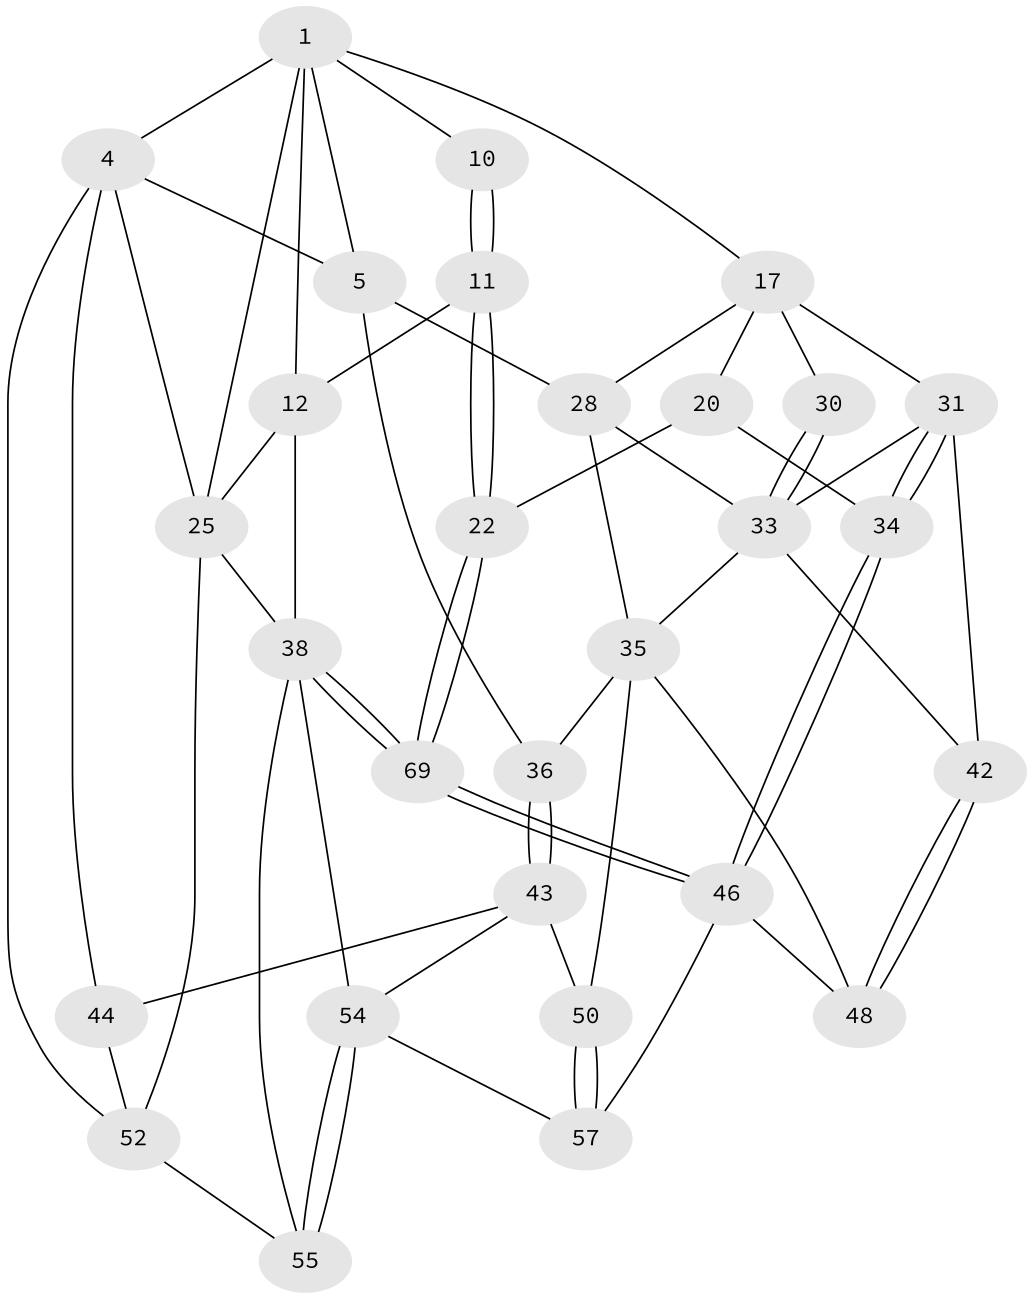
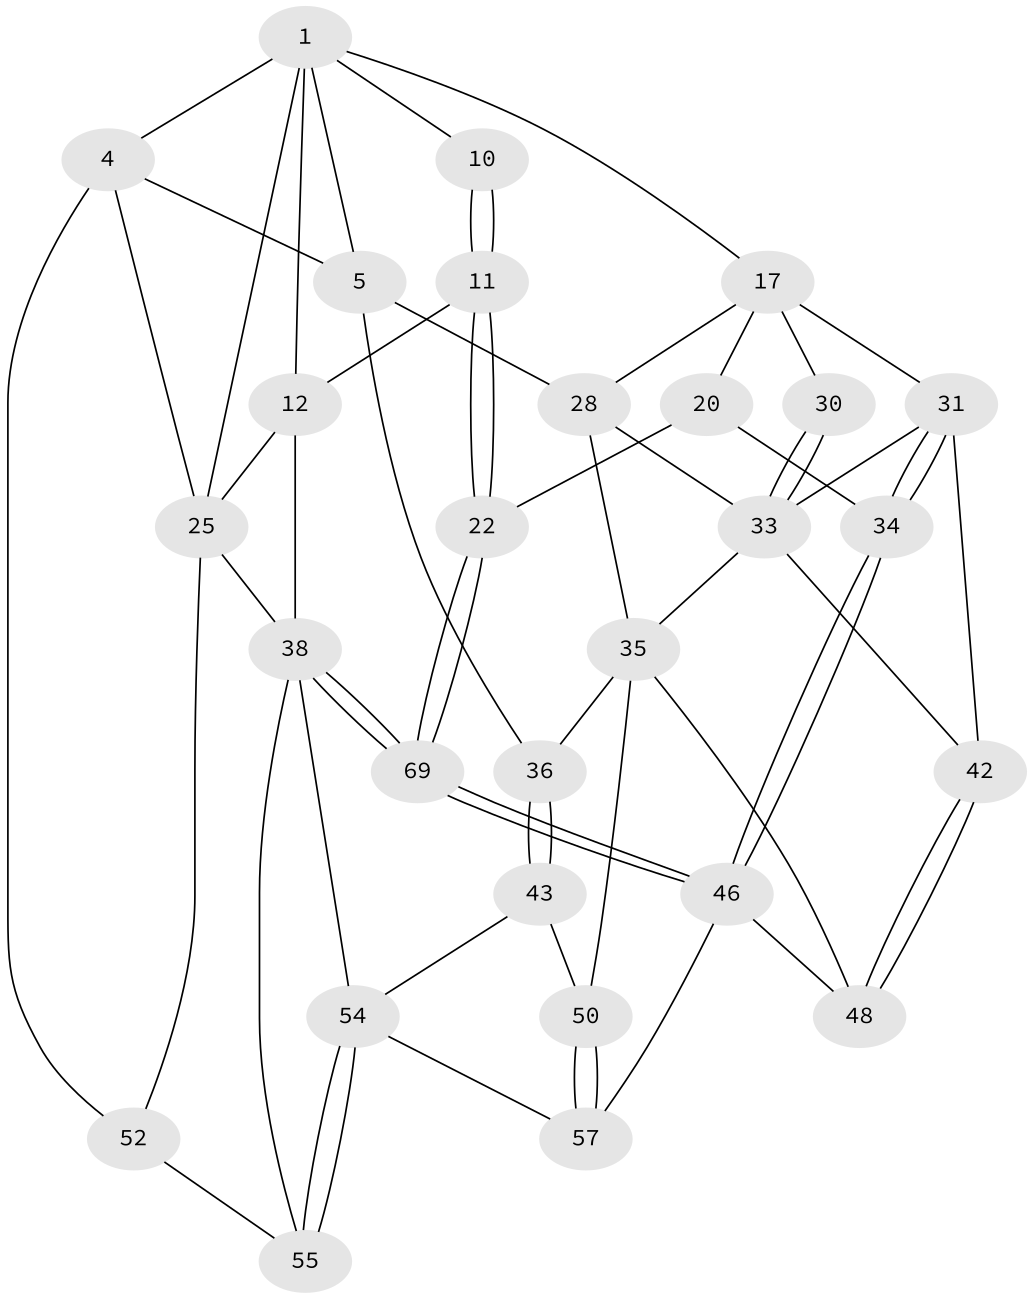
(101, 1017) -> none
